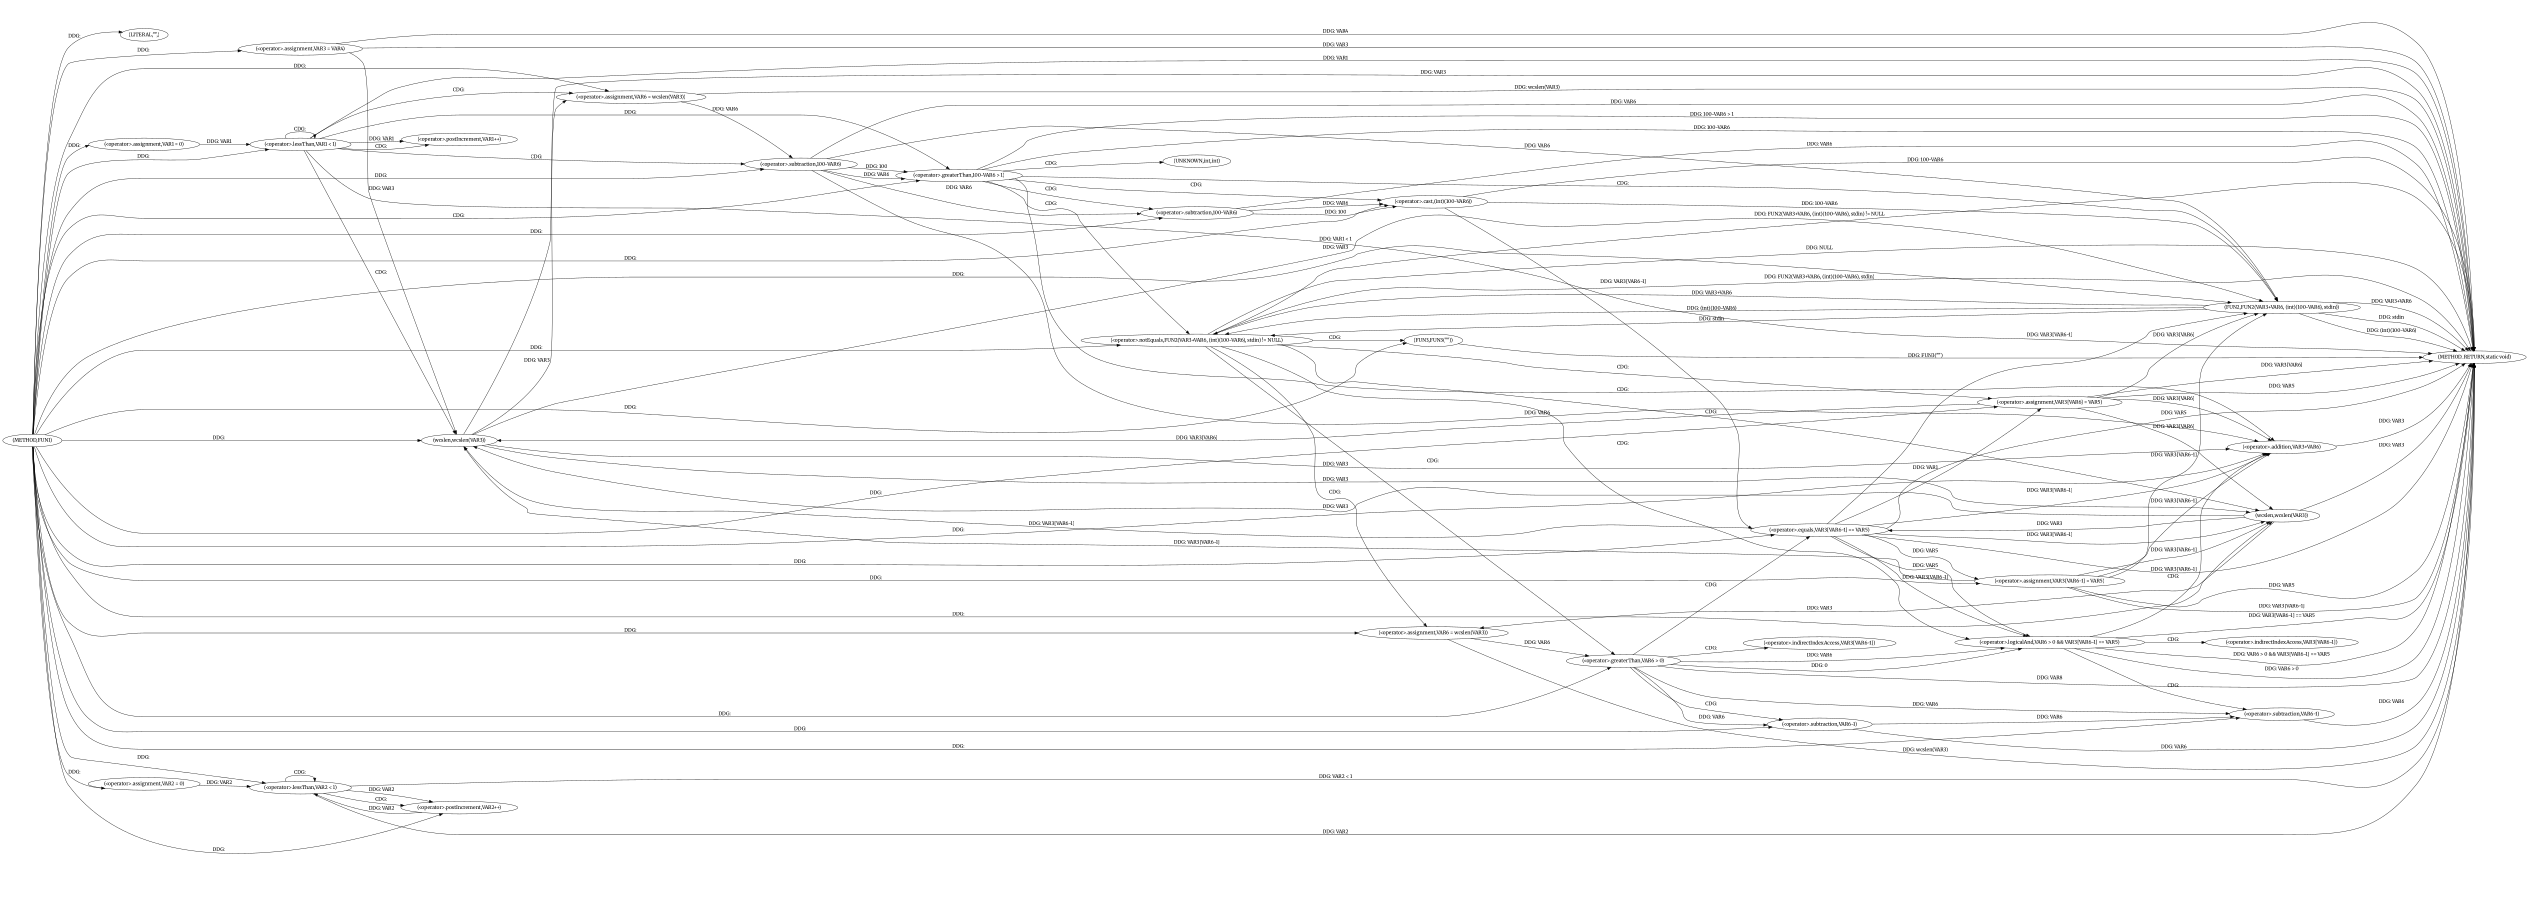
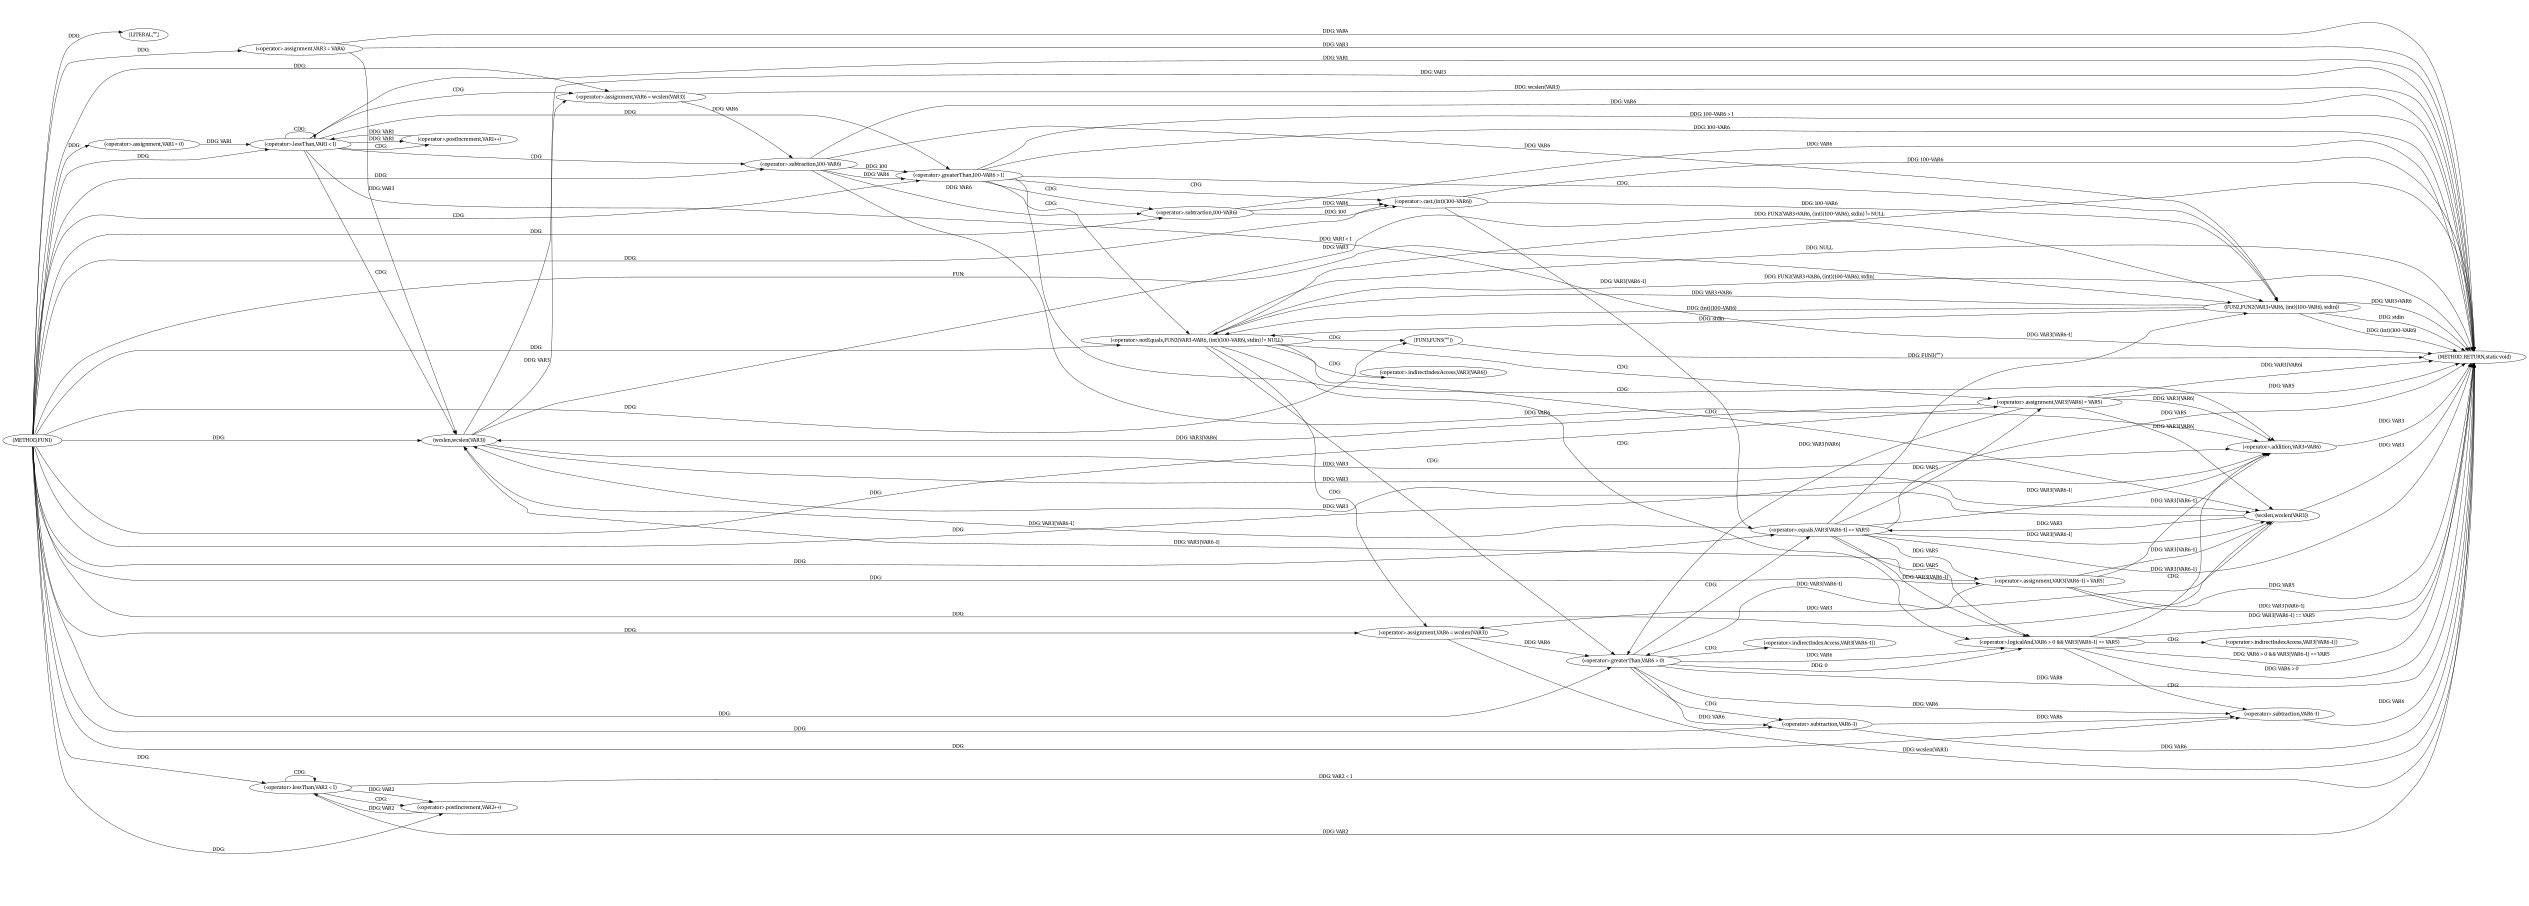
none -> (373, 135)
(1197, 161) -> none
(959, 274) -> (959, 274)
(2172, 351) -> (1809, 483)
none -> (1433, 373)
(2195, 461) -> (1811, 589)
(1925, 468) -> (1925, 468)
(144, 784) -> none
